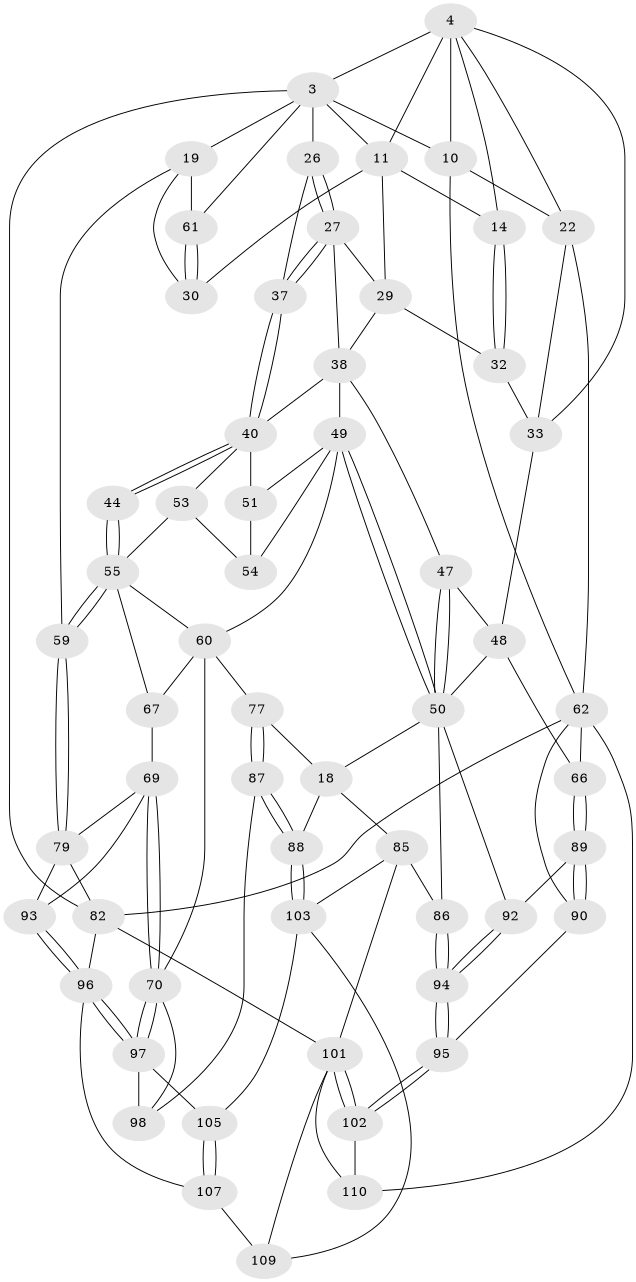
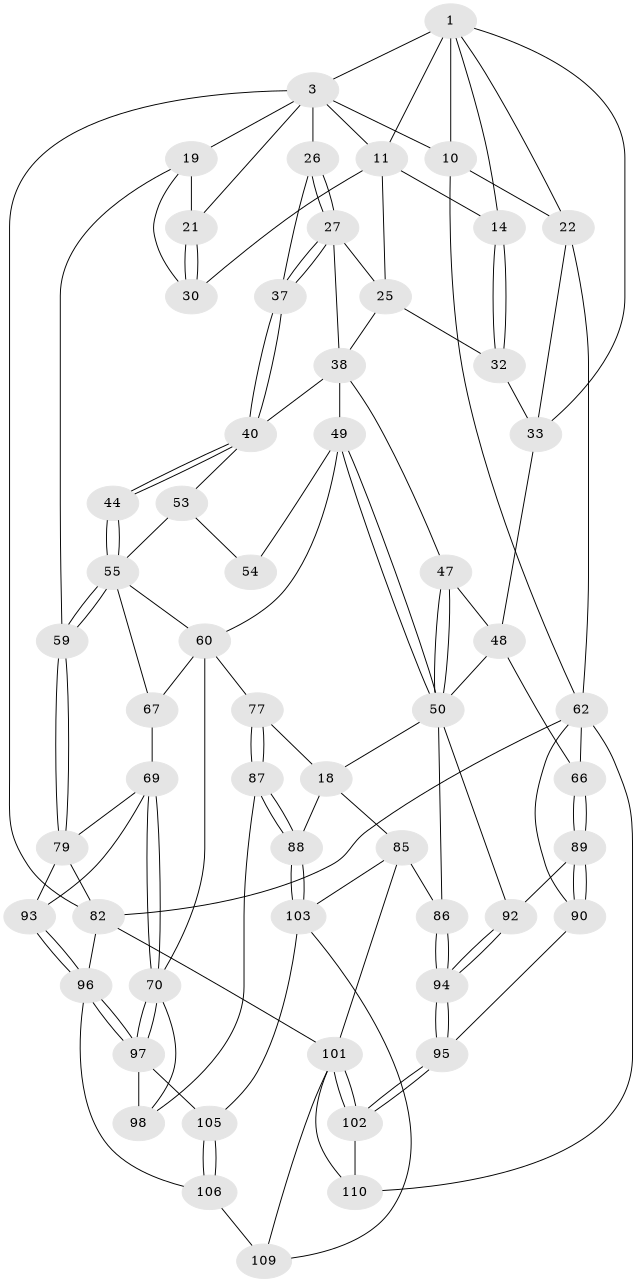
(451, 21) -> (451, 21)
(191, 228) -> (191, 228)
(386, 297) -> (386, 297)
(251, 503) -> none
(210, 1192) -> (210, 1192)
